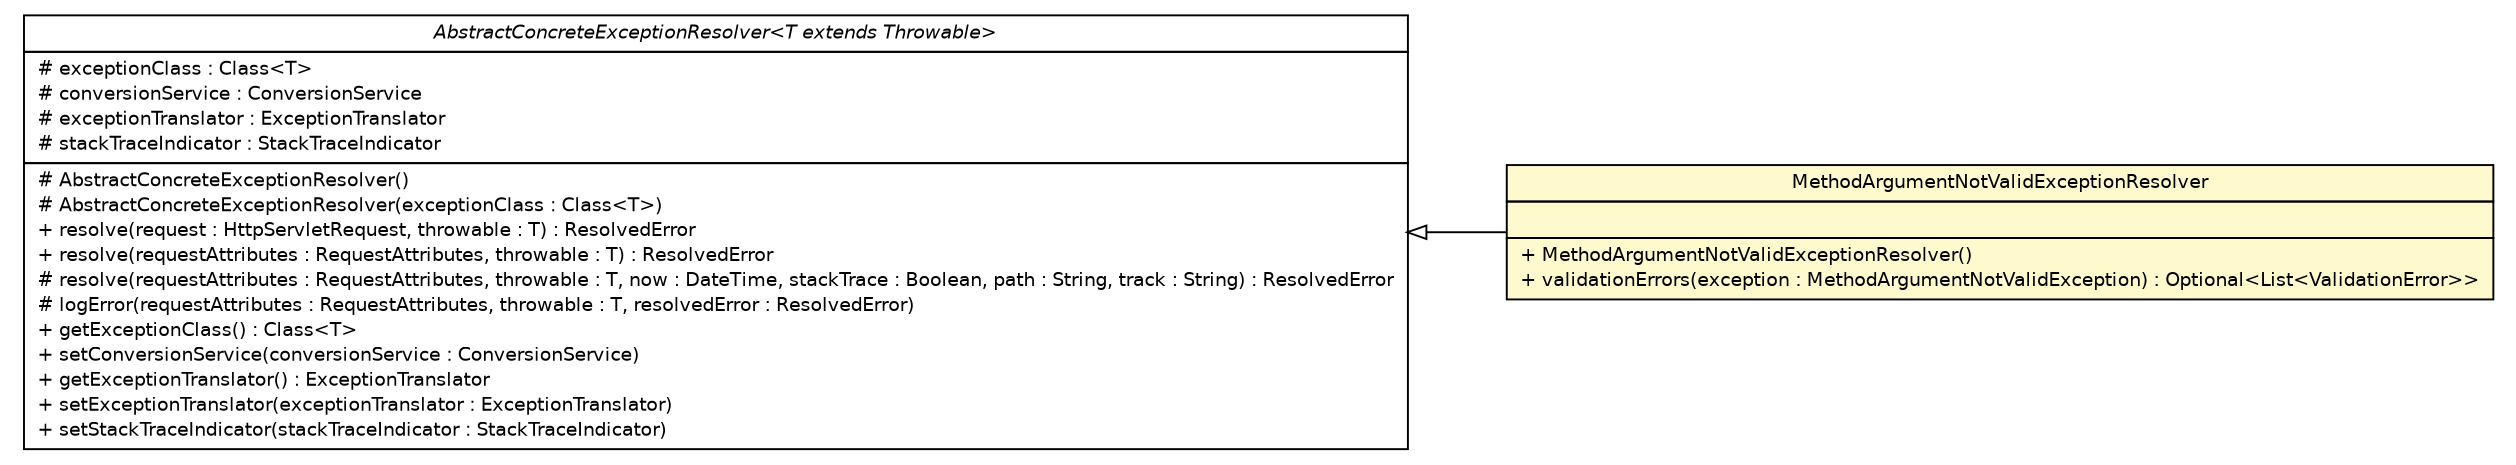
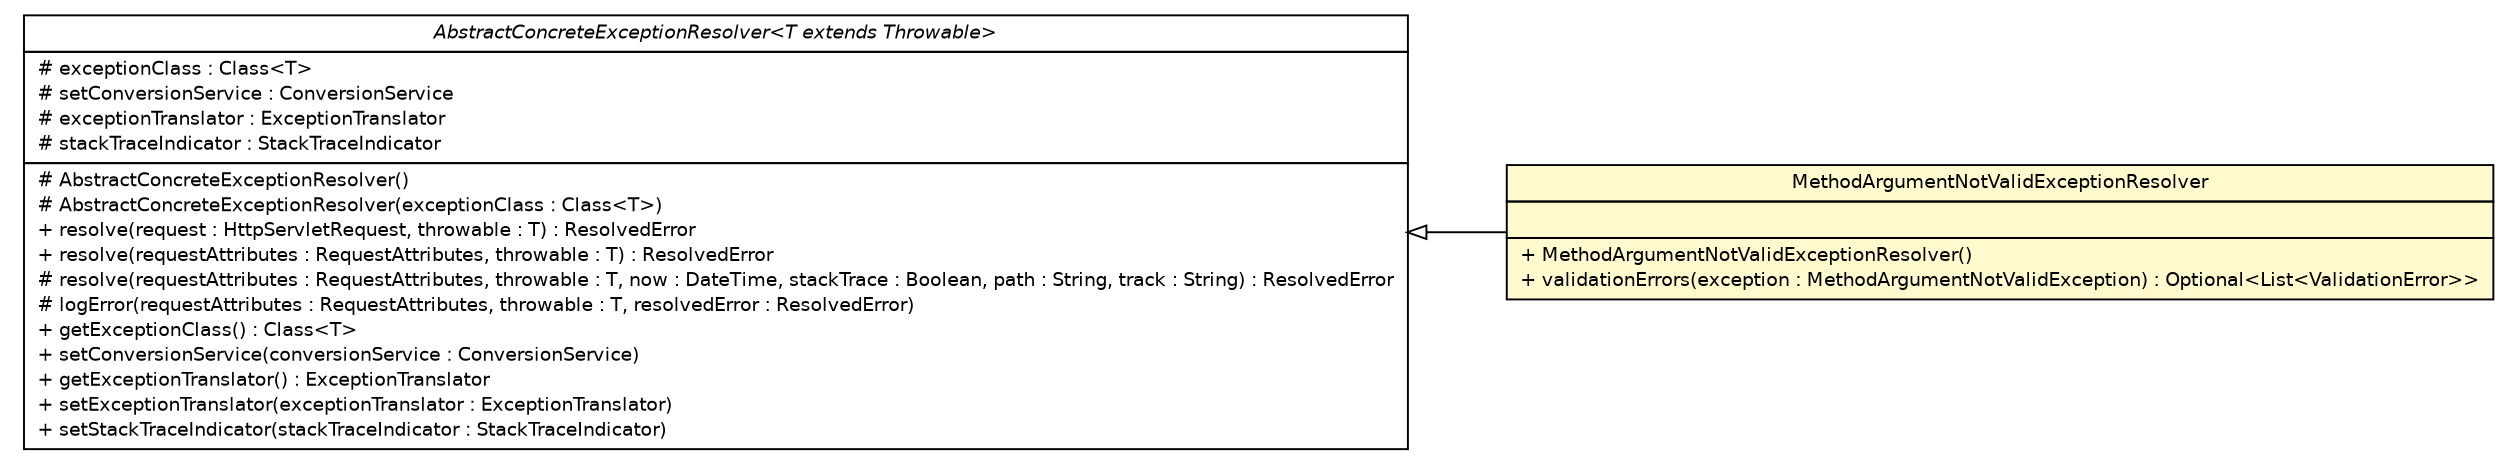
(230, 94) -> (246, 94)
